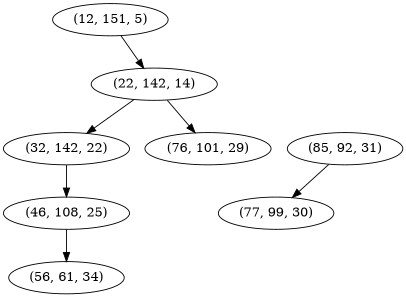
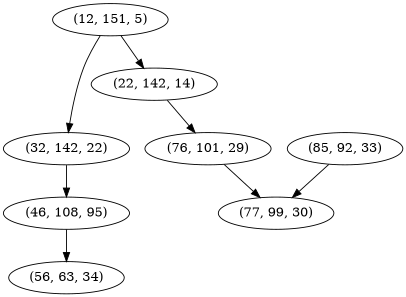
(114, 114) -> (80, 78)
(345, 149) -> (345, 149)
none -> (239, 178)
(66, 213) -> (66, 213)
(66, 278) -> (66, 278)
